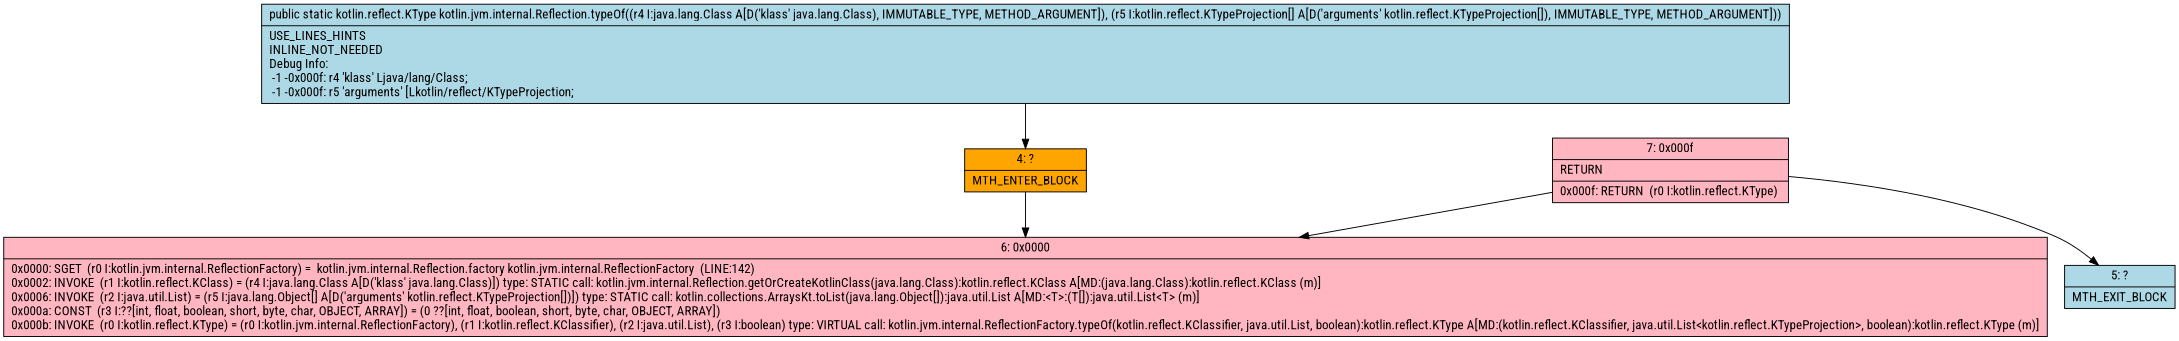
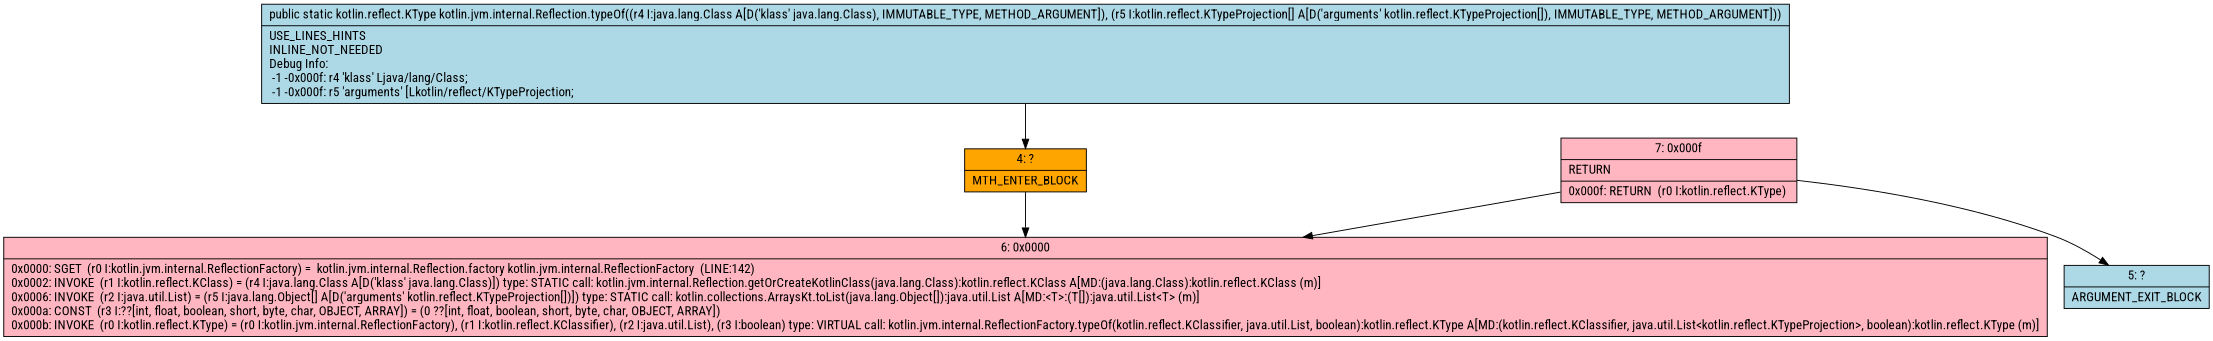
(2120, 297) -> (2137, 297)
